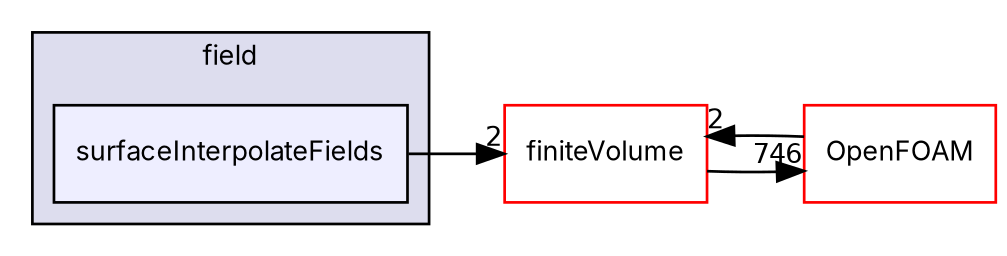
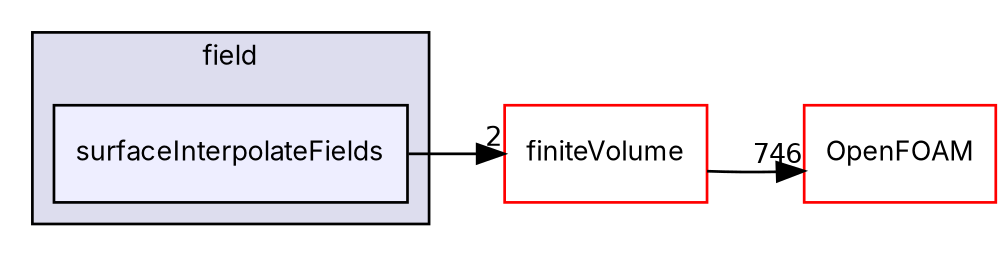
(769, 136) -> none
